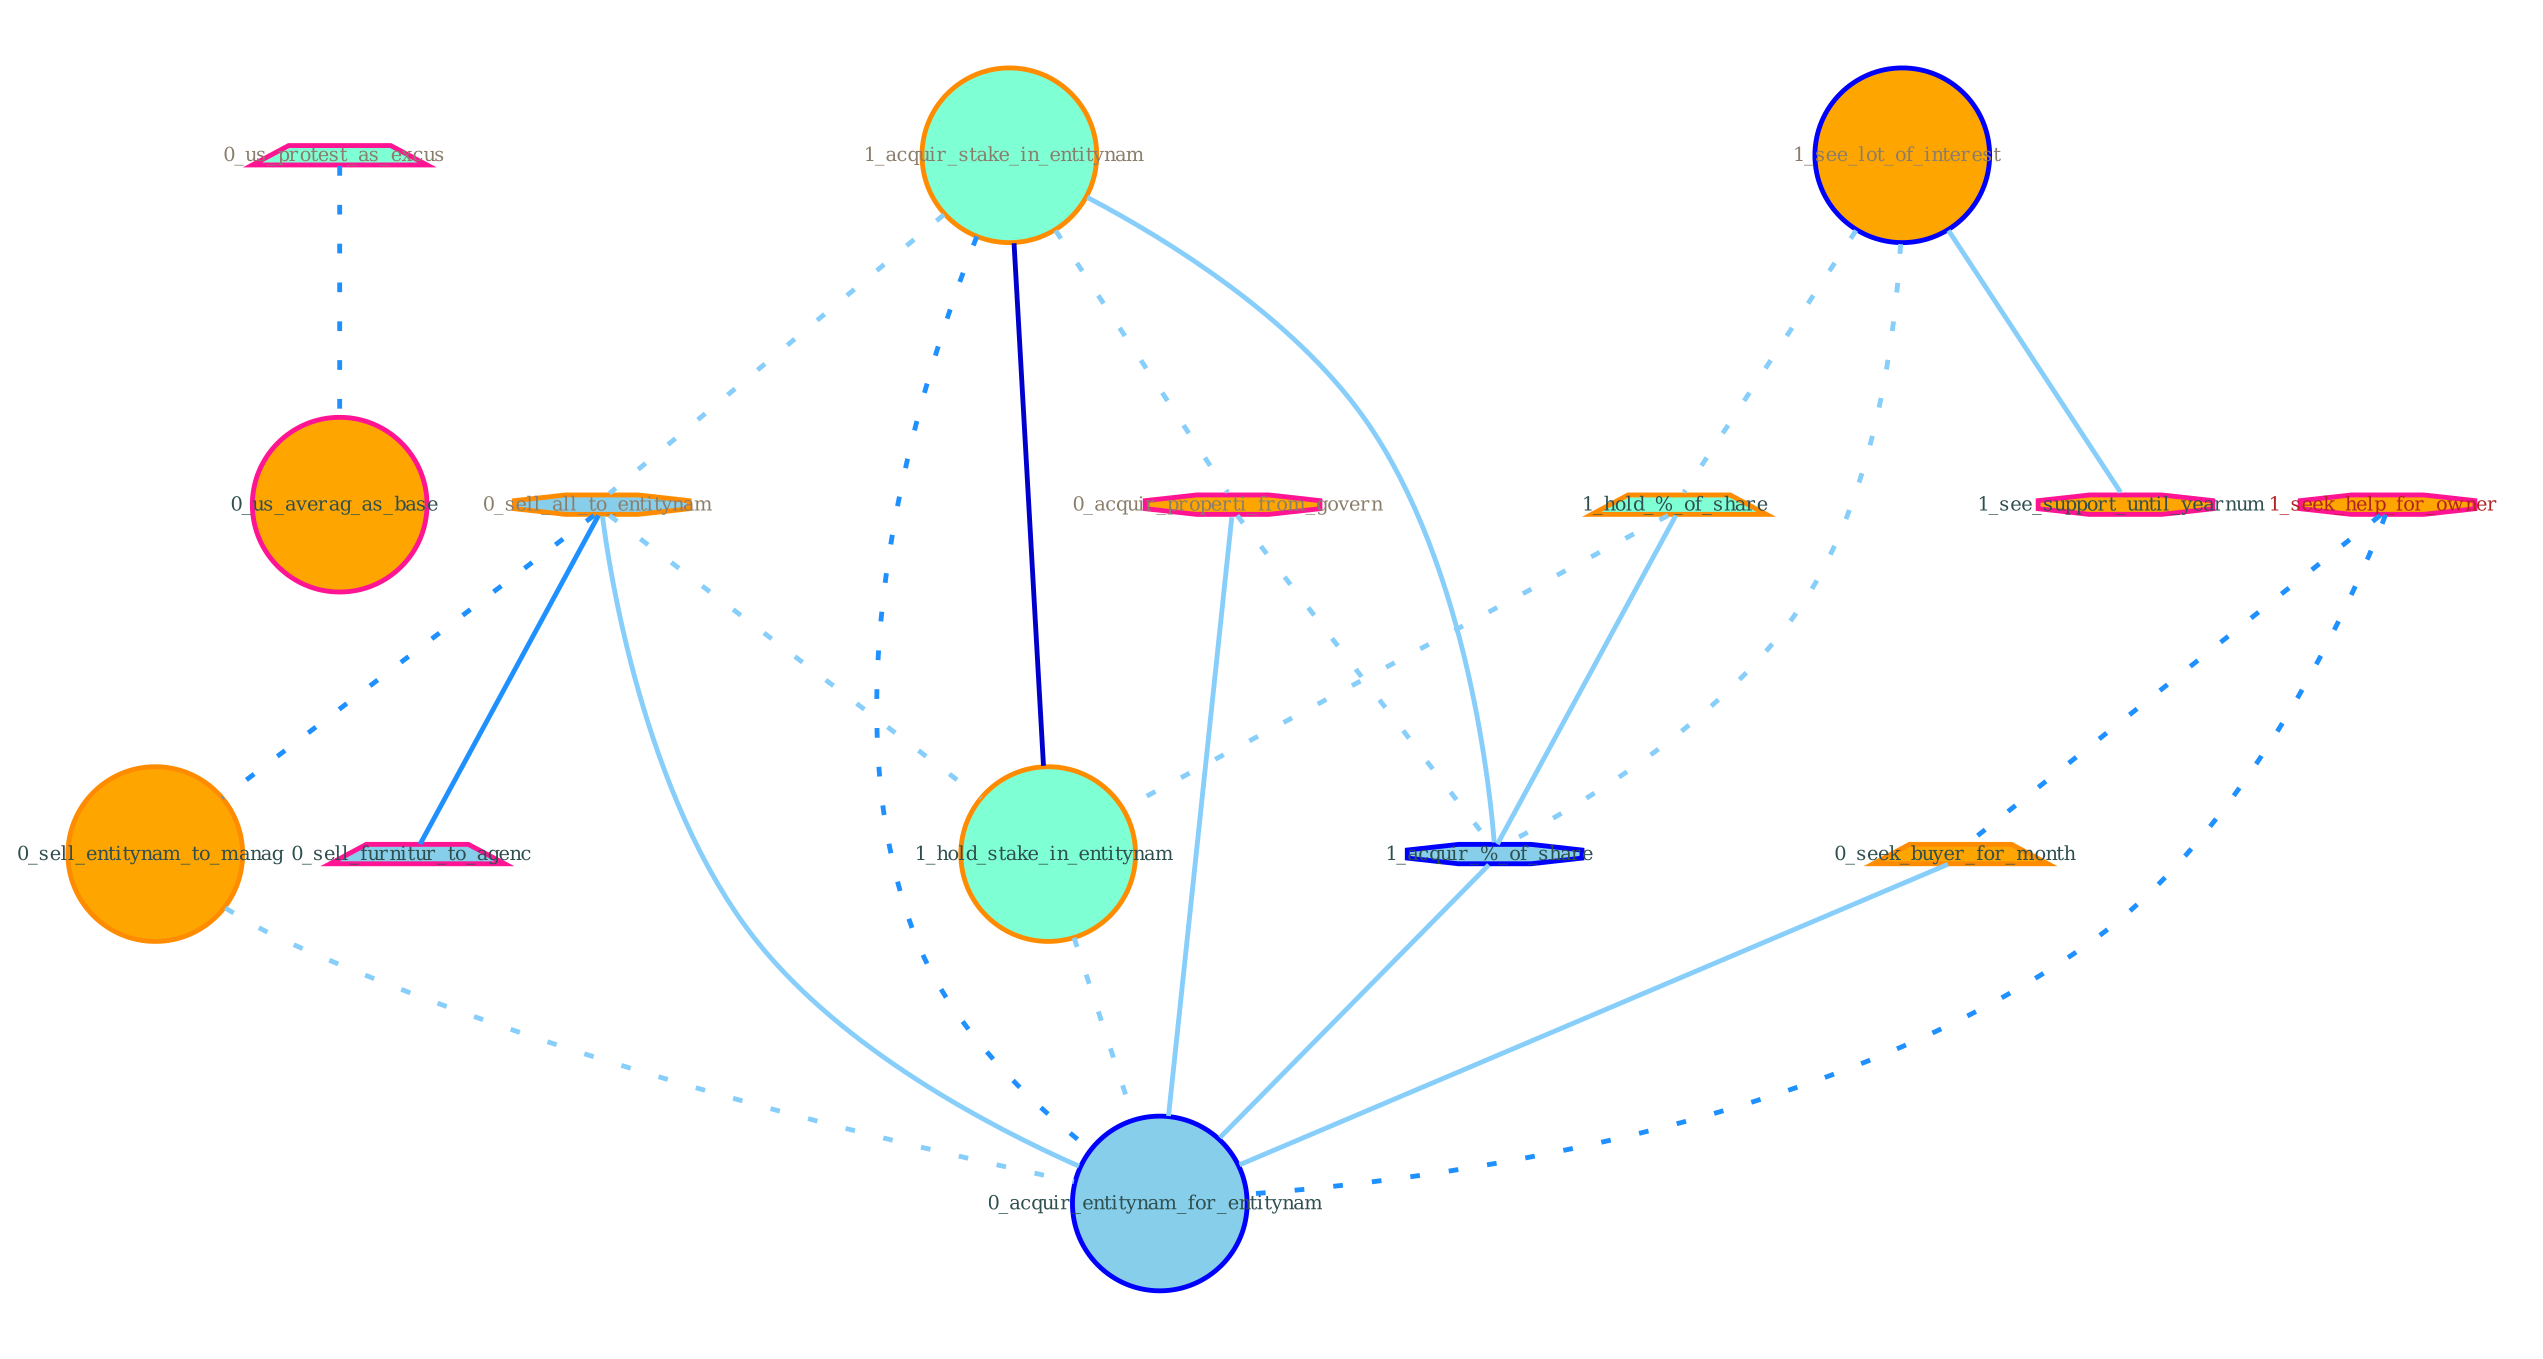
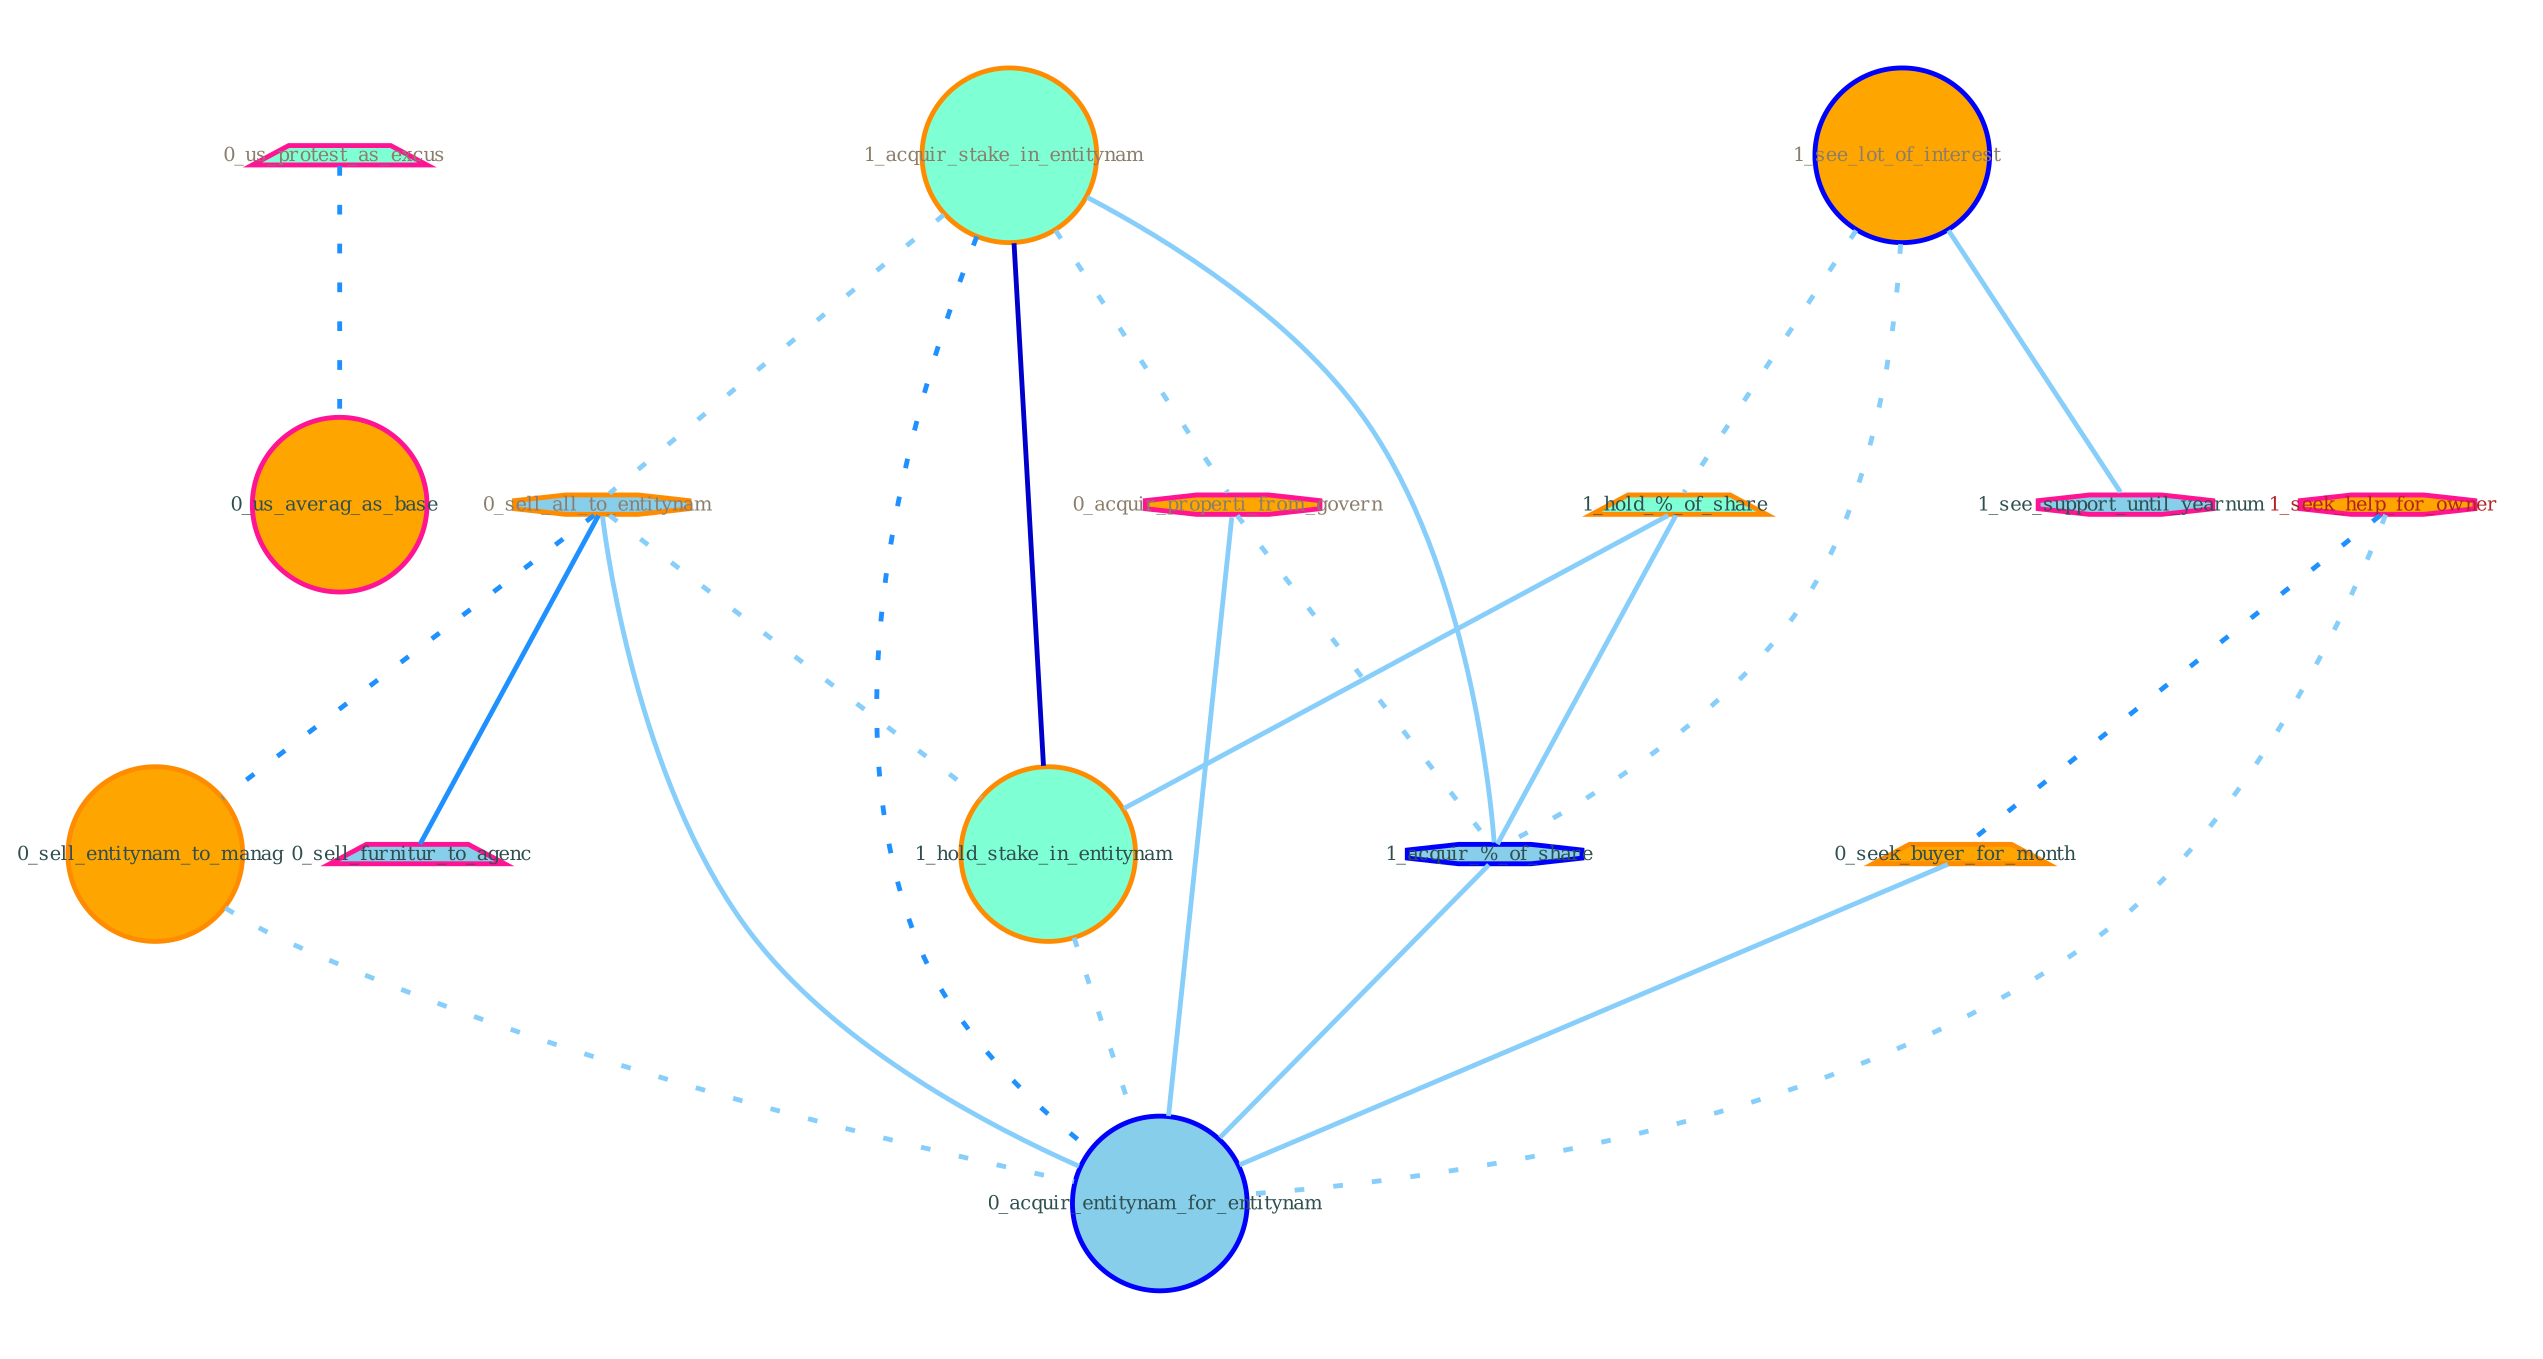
(2126, 505) -> (2126, 505)
(1396, 662) -> (1396, 662)
(1932, 1031) -> (1932, 1031)
